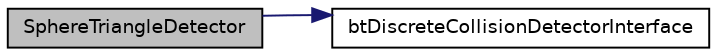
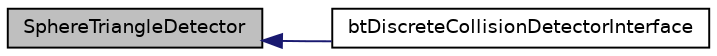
(287, 15) -> (307, 41)
